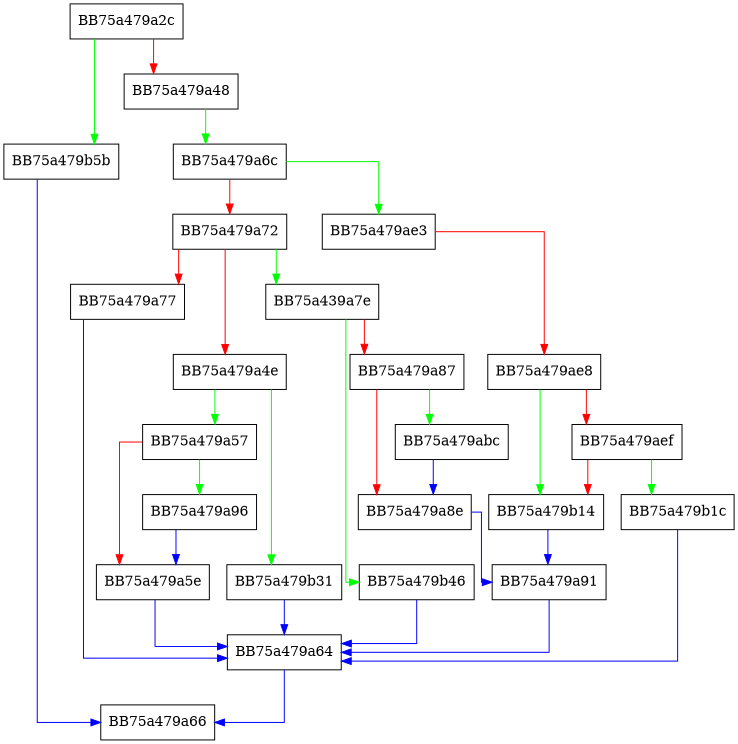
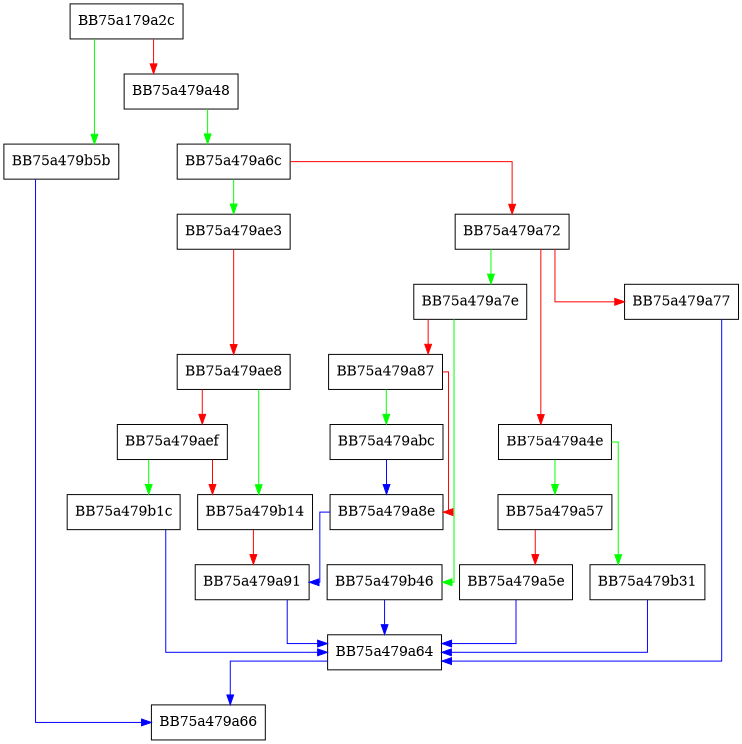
(127, 21) -> (127, 21)
(322, 302) -> (470, 302)
(200, 512) -> none
(548, 542) -> (253, 542)
